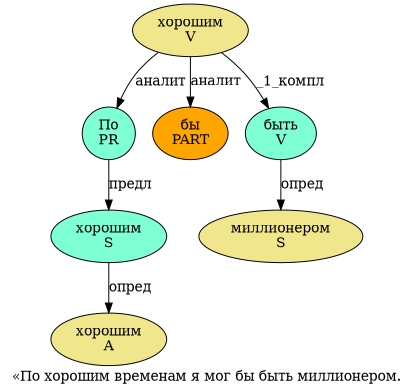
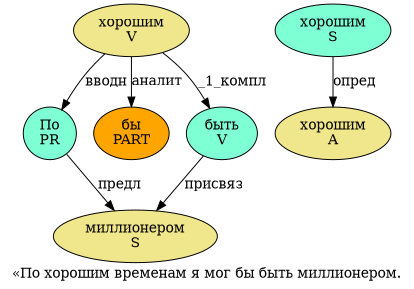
(161, 82) -> (106, 82)
(109, 180) -> (87, 179)
(302, 185) -> (214, 185)
